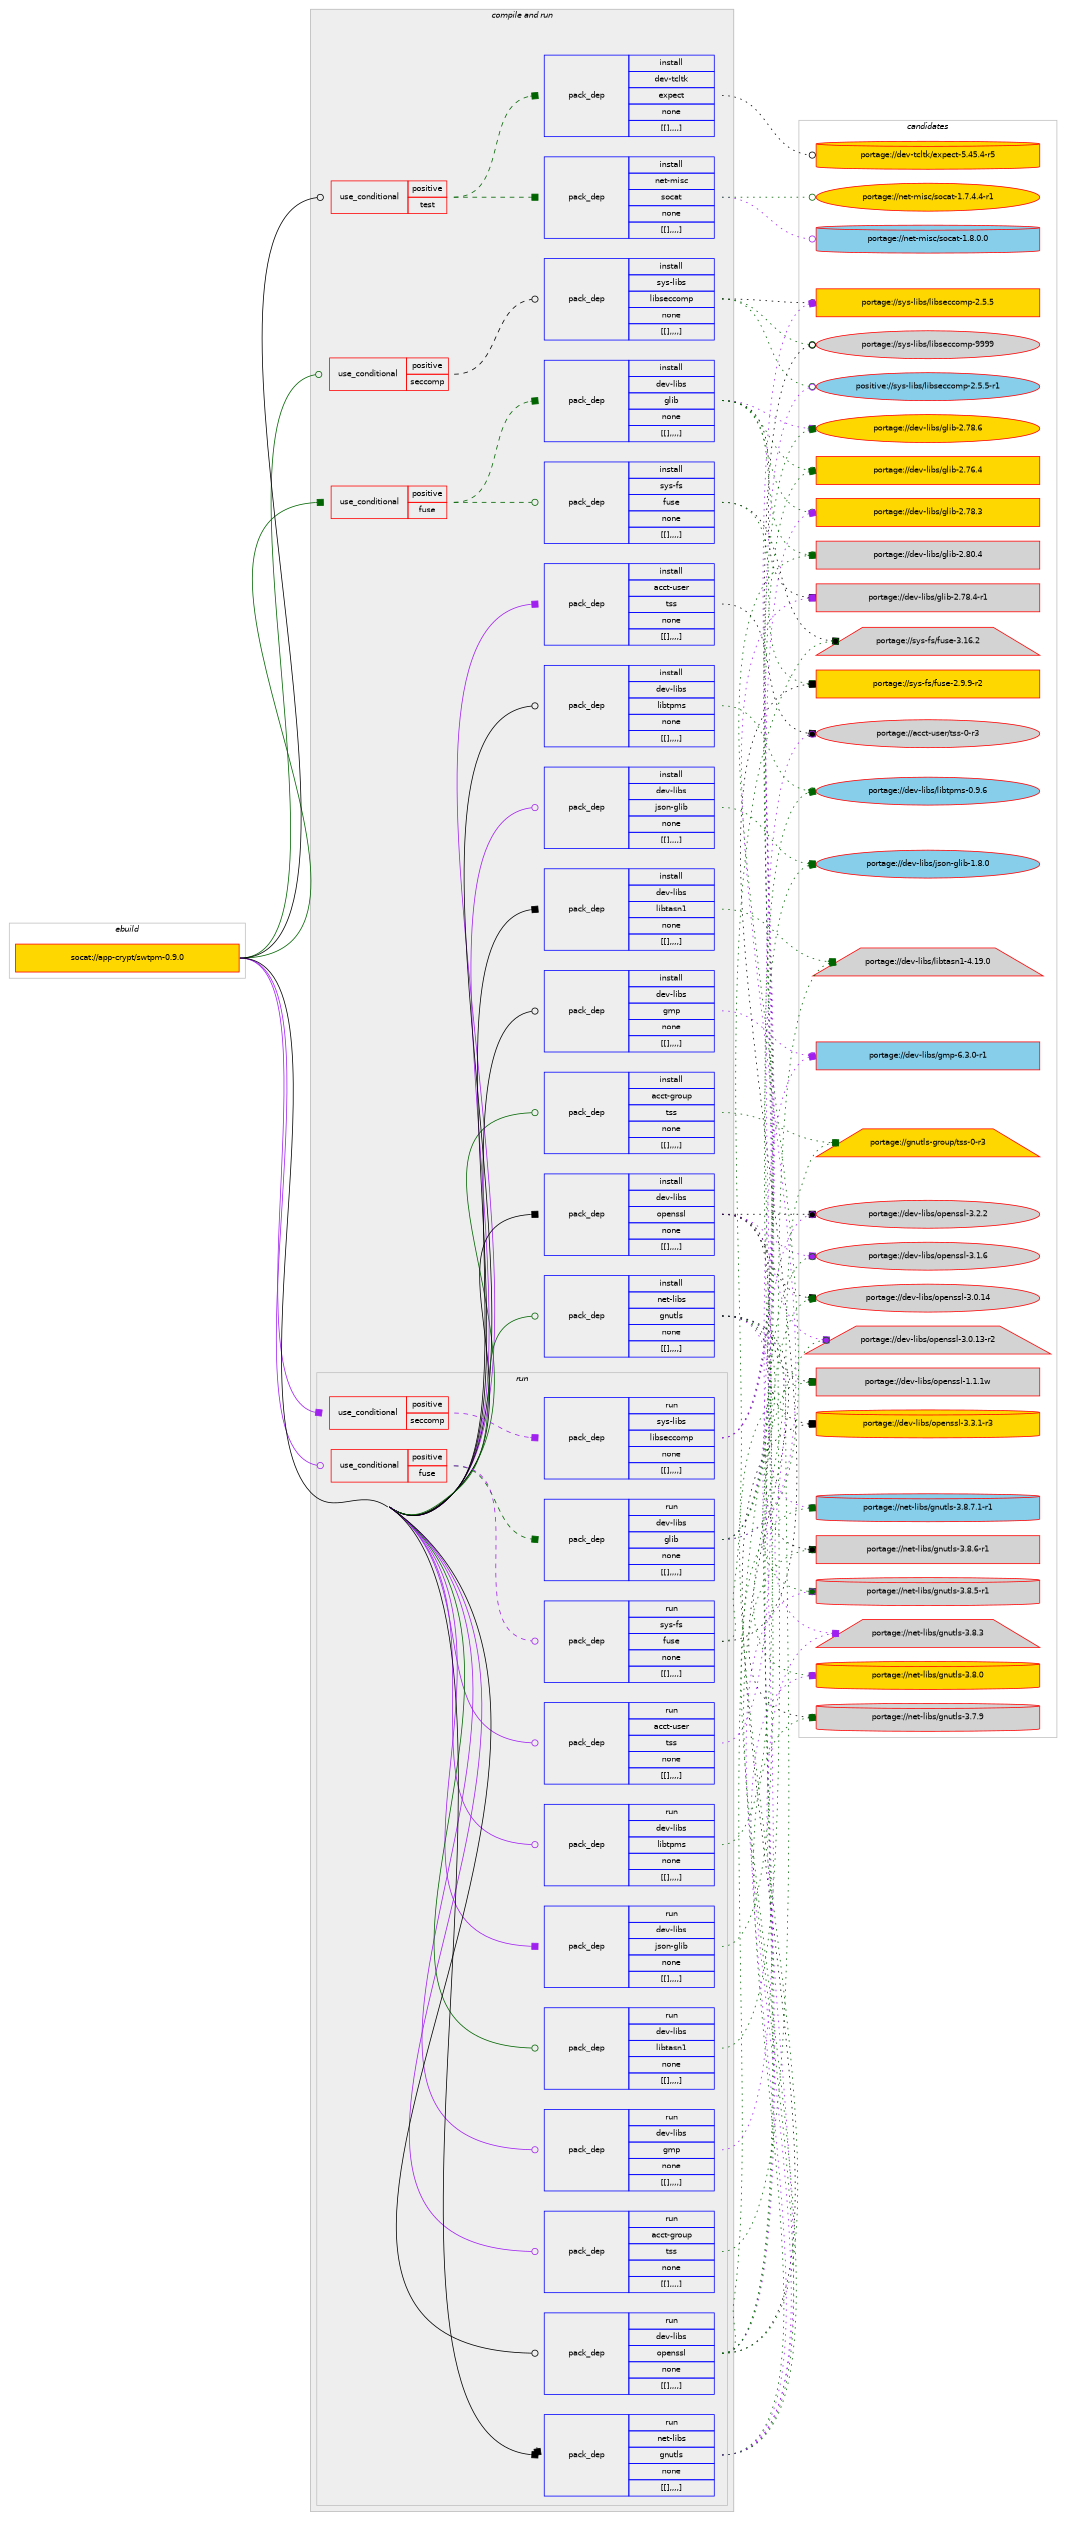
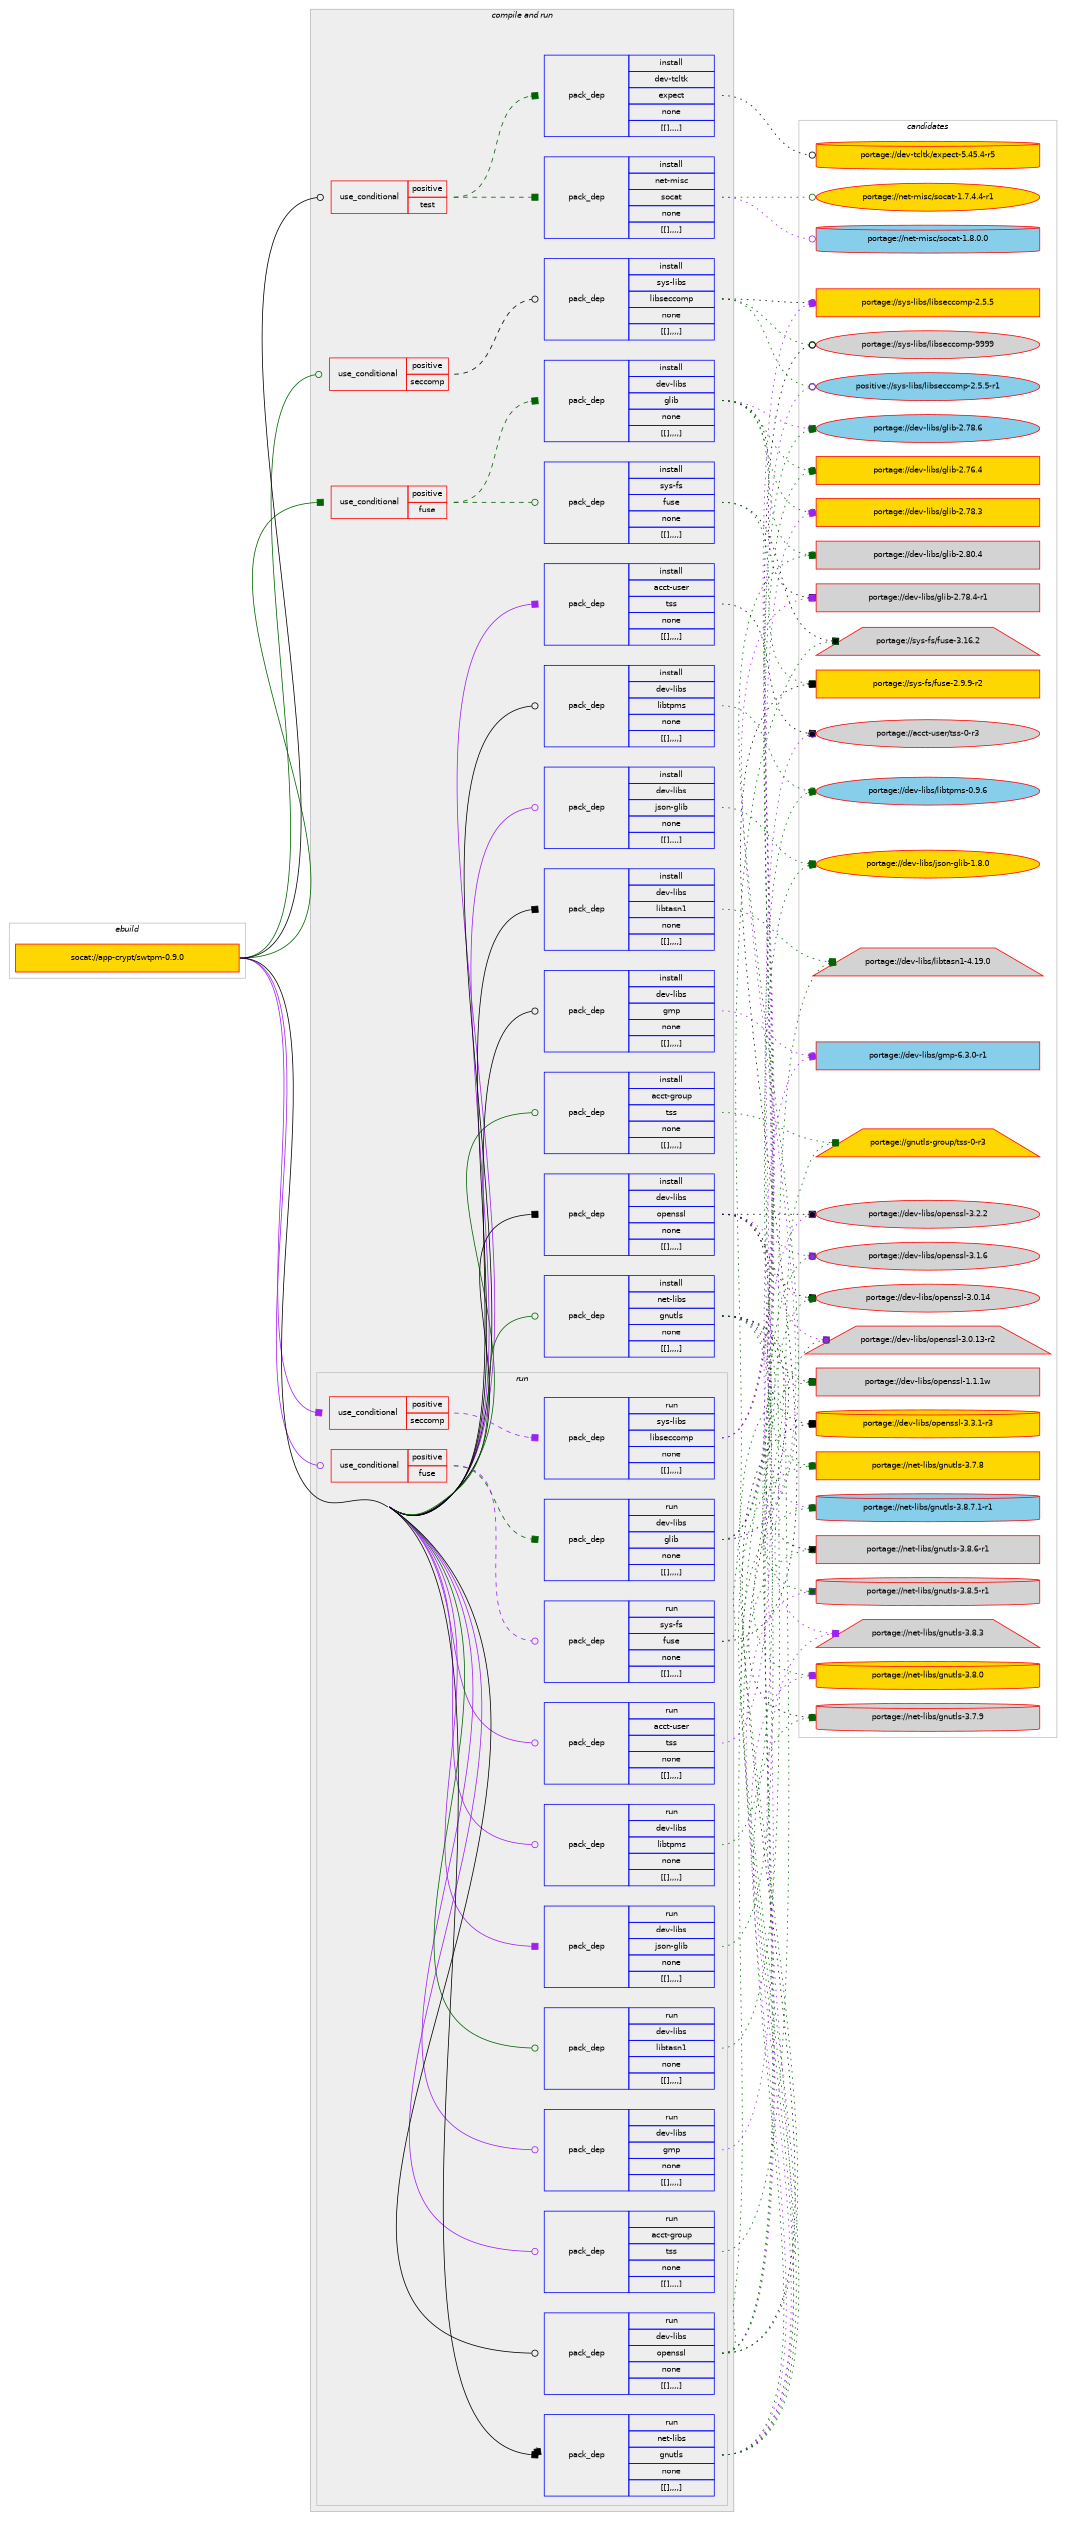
(928, 429) -> (928, 429)
(928, 864) -> (928, 864)
none -> (928, 1466)
